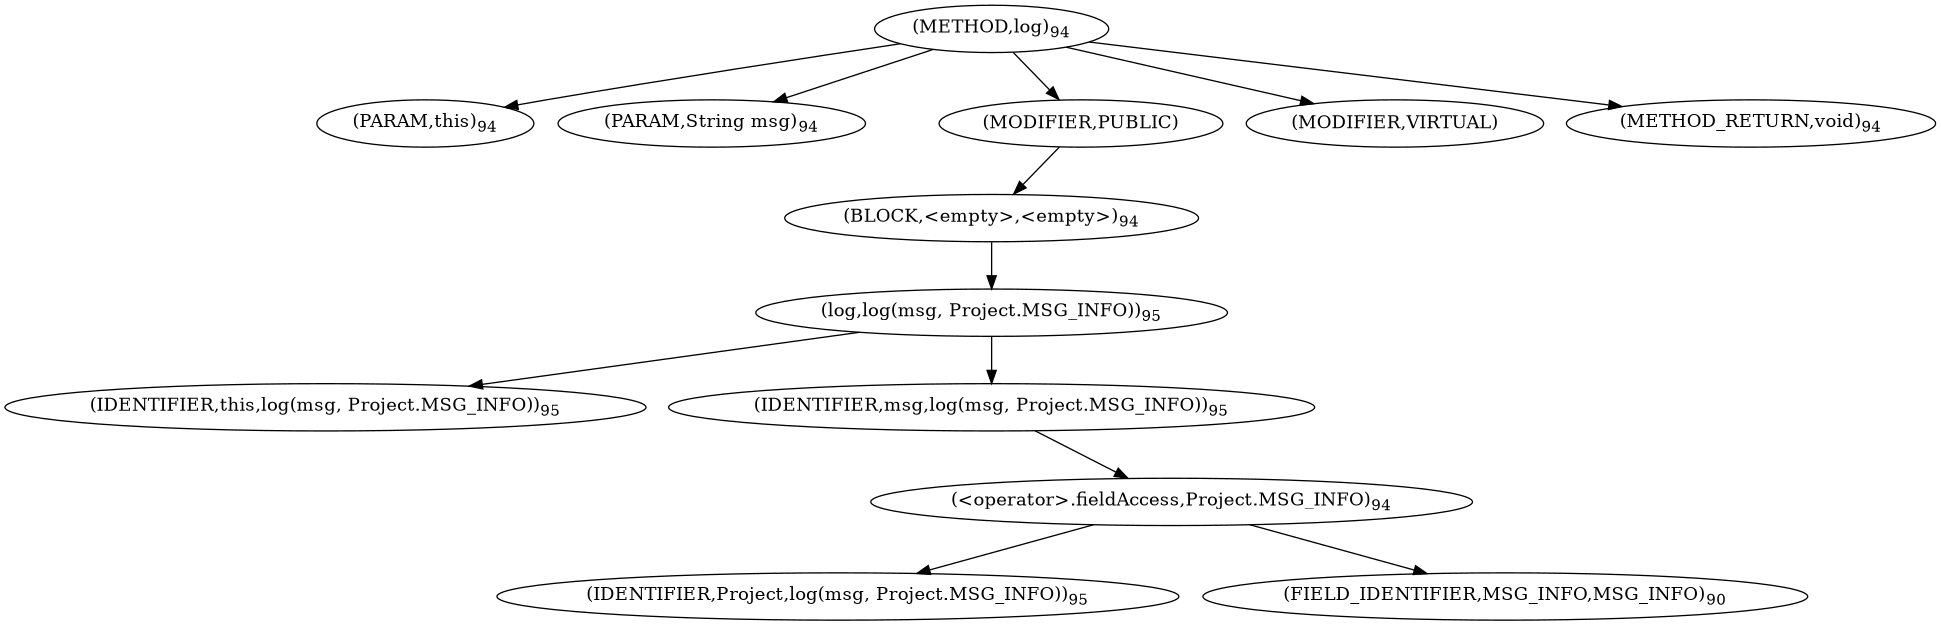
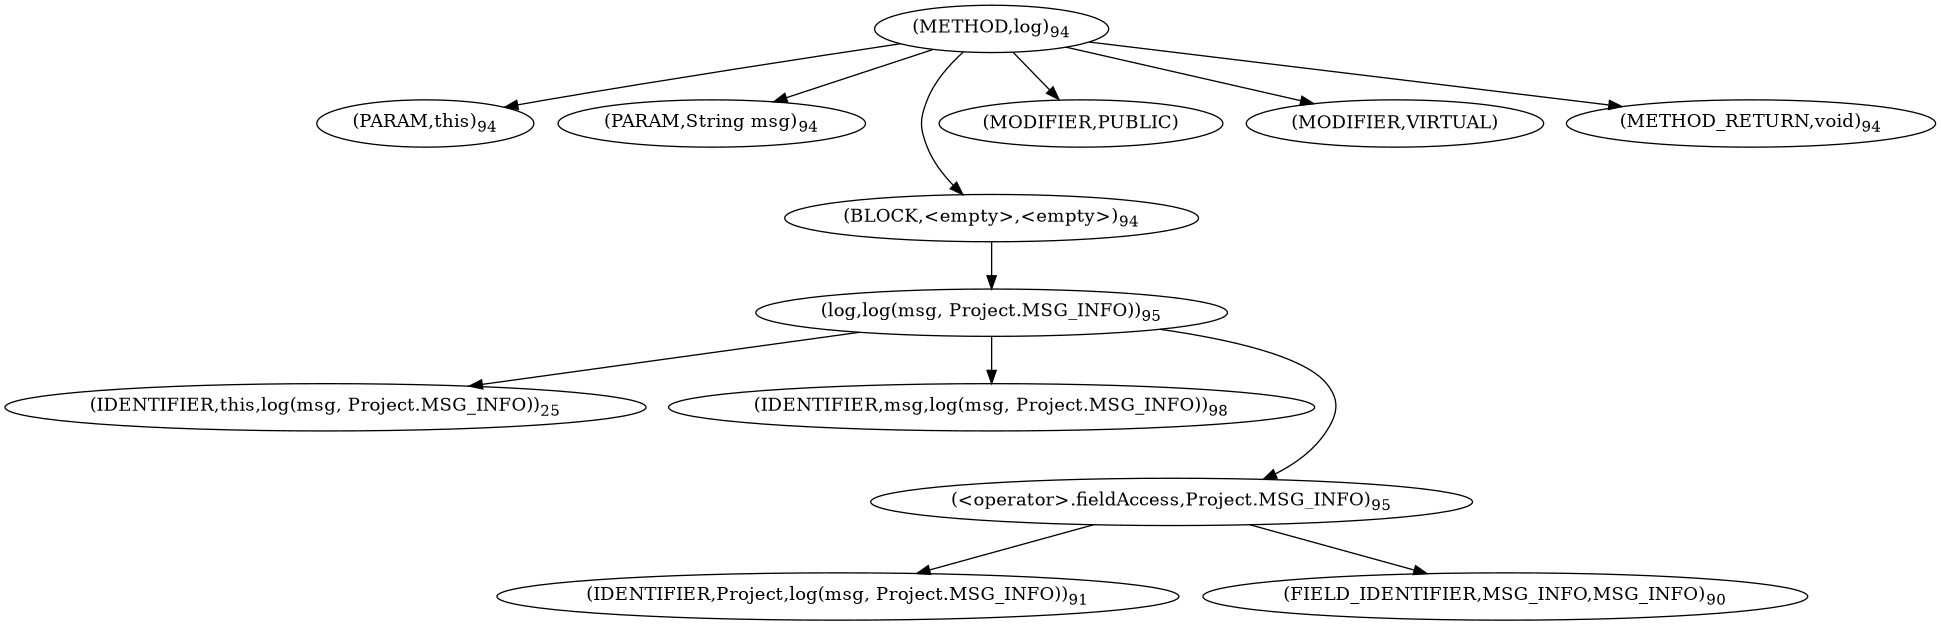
(1041, 166) -> (922, 117)
(551, 405) -> (551, 405)
(1219, 405) -> (1219, 405)
(1076, 451) -> (1303, 366)
(1382, 500) -> (1382, 500)
(1079, 595) -> (1079, 595)
